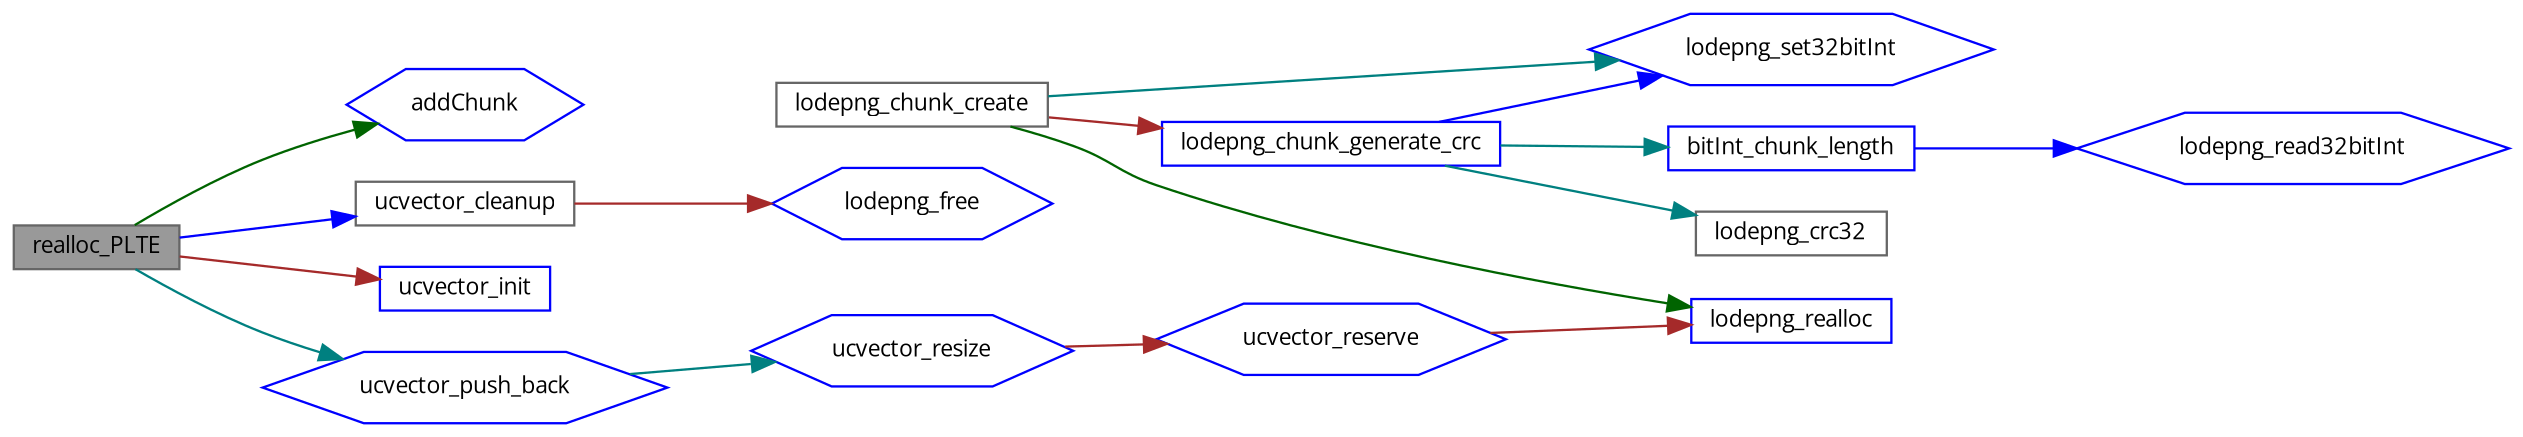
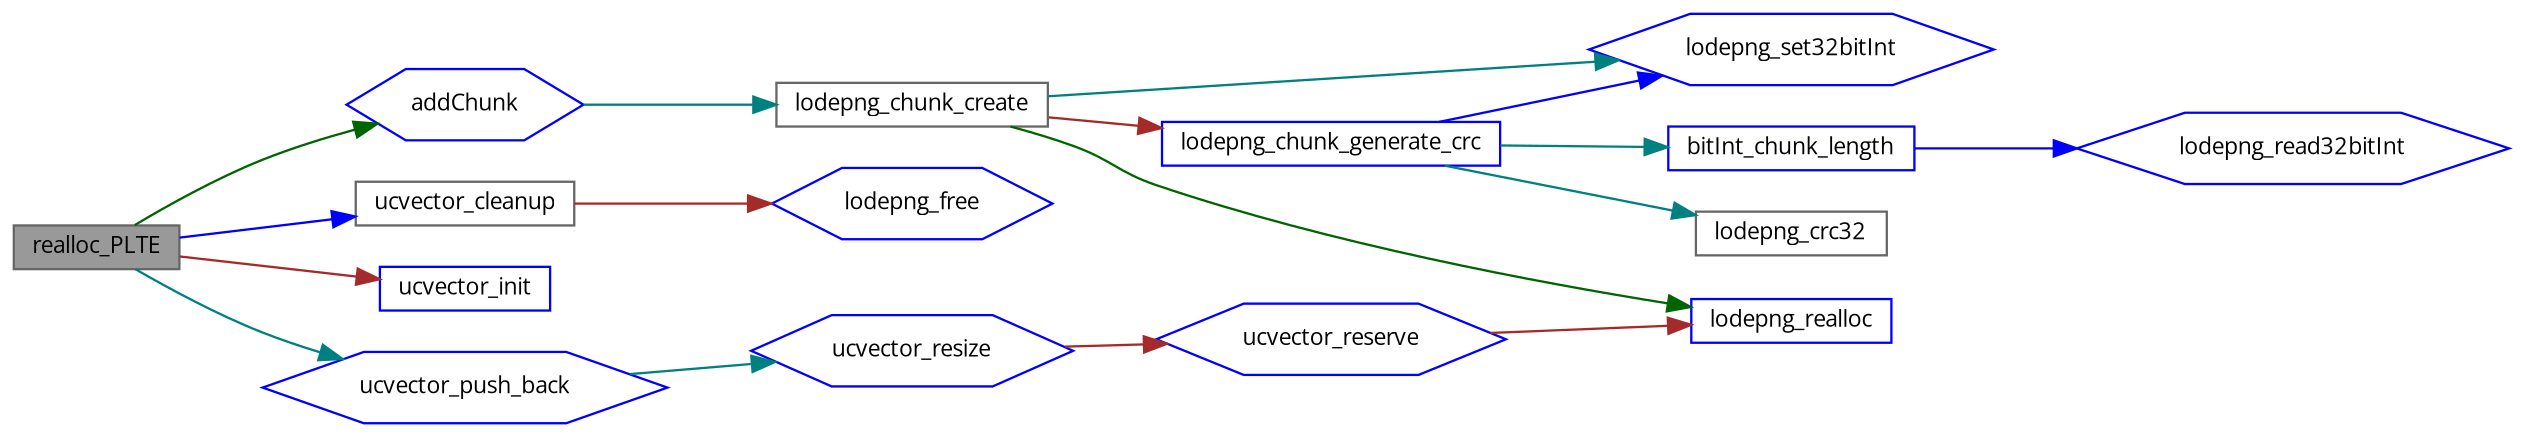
none -> (668, 105)
